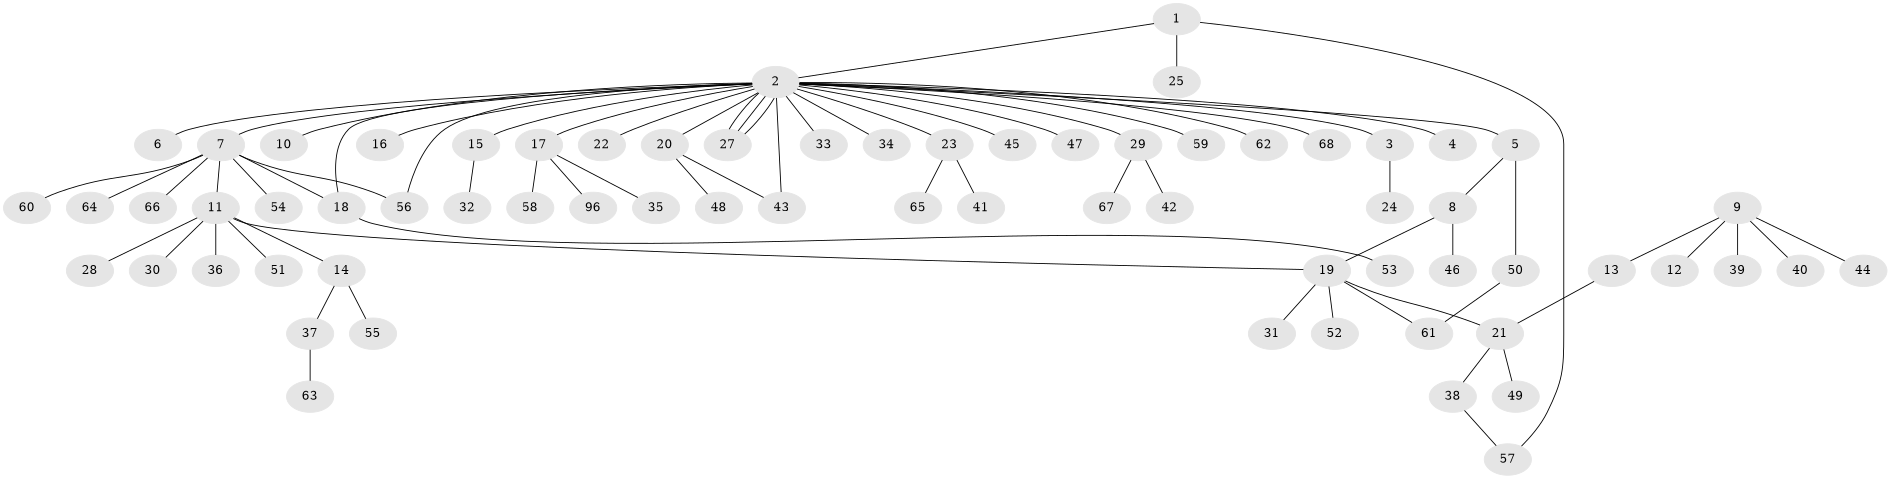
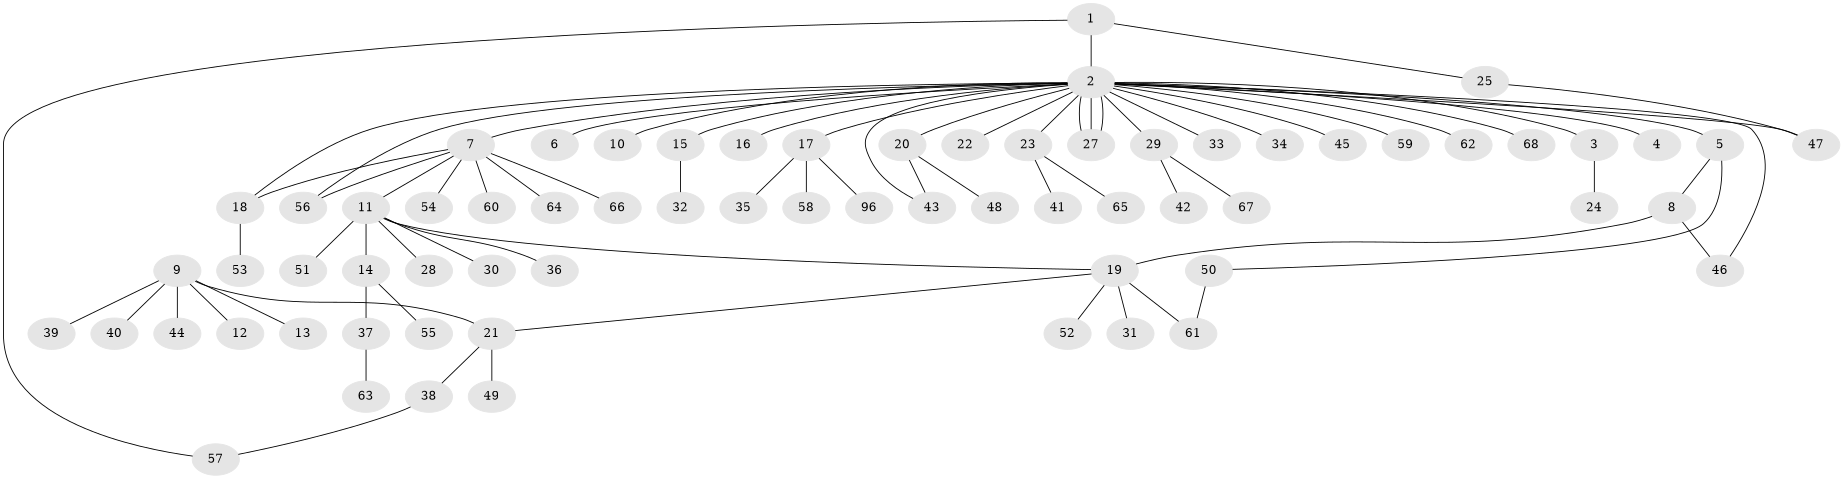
none -> (1503, 101)
none -> (1654, 103)
(1556, 302) -> (335, 302)
